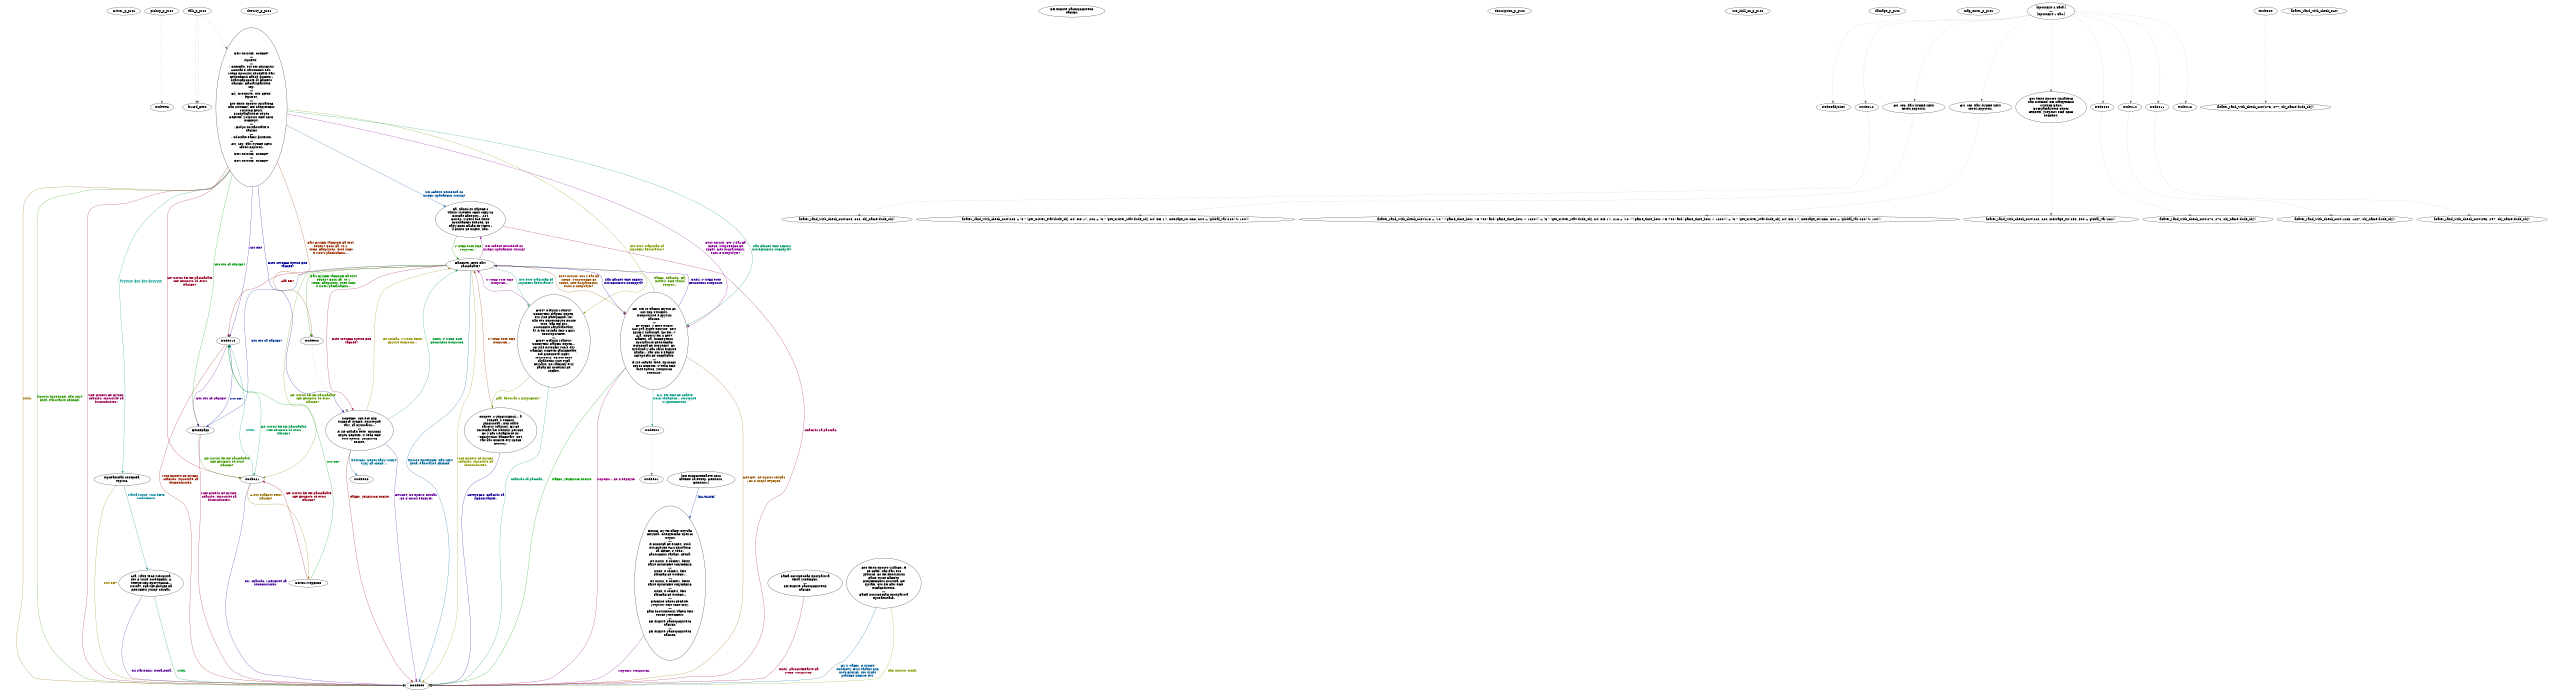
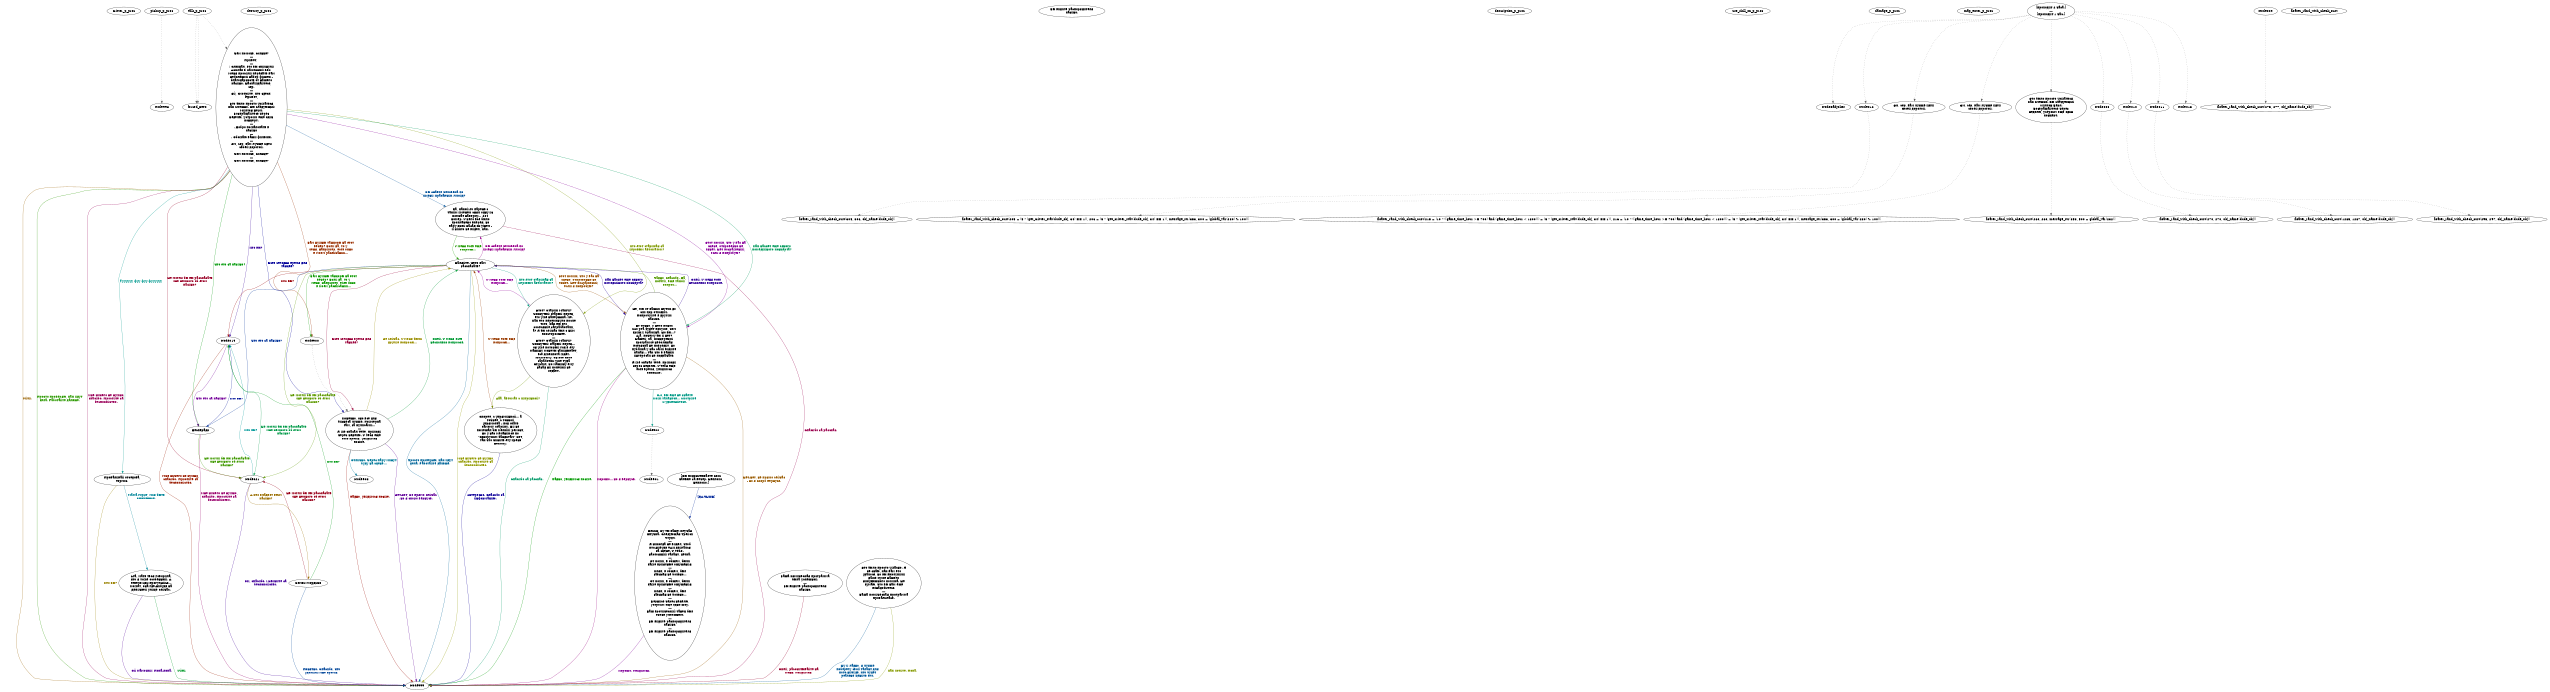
(287, 282) -> (287, 282)
(251, 430) -> (251, 430)
none -> (302, 676)
